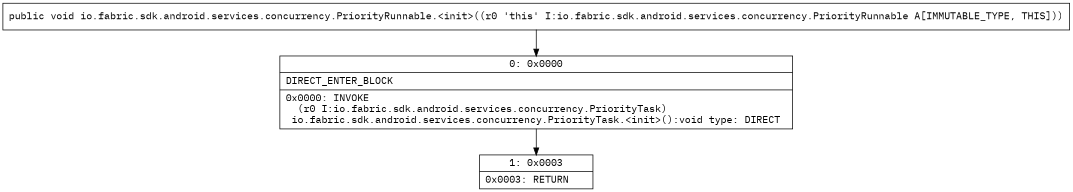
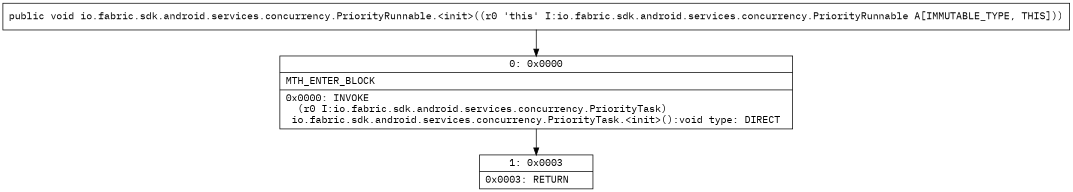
(339, 81) -> (330, 81)
